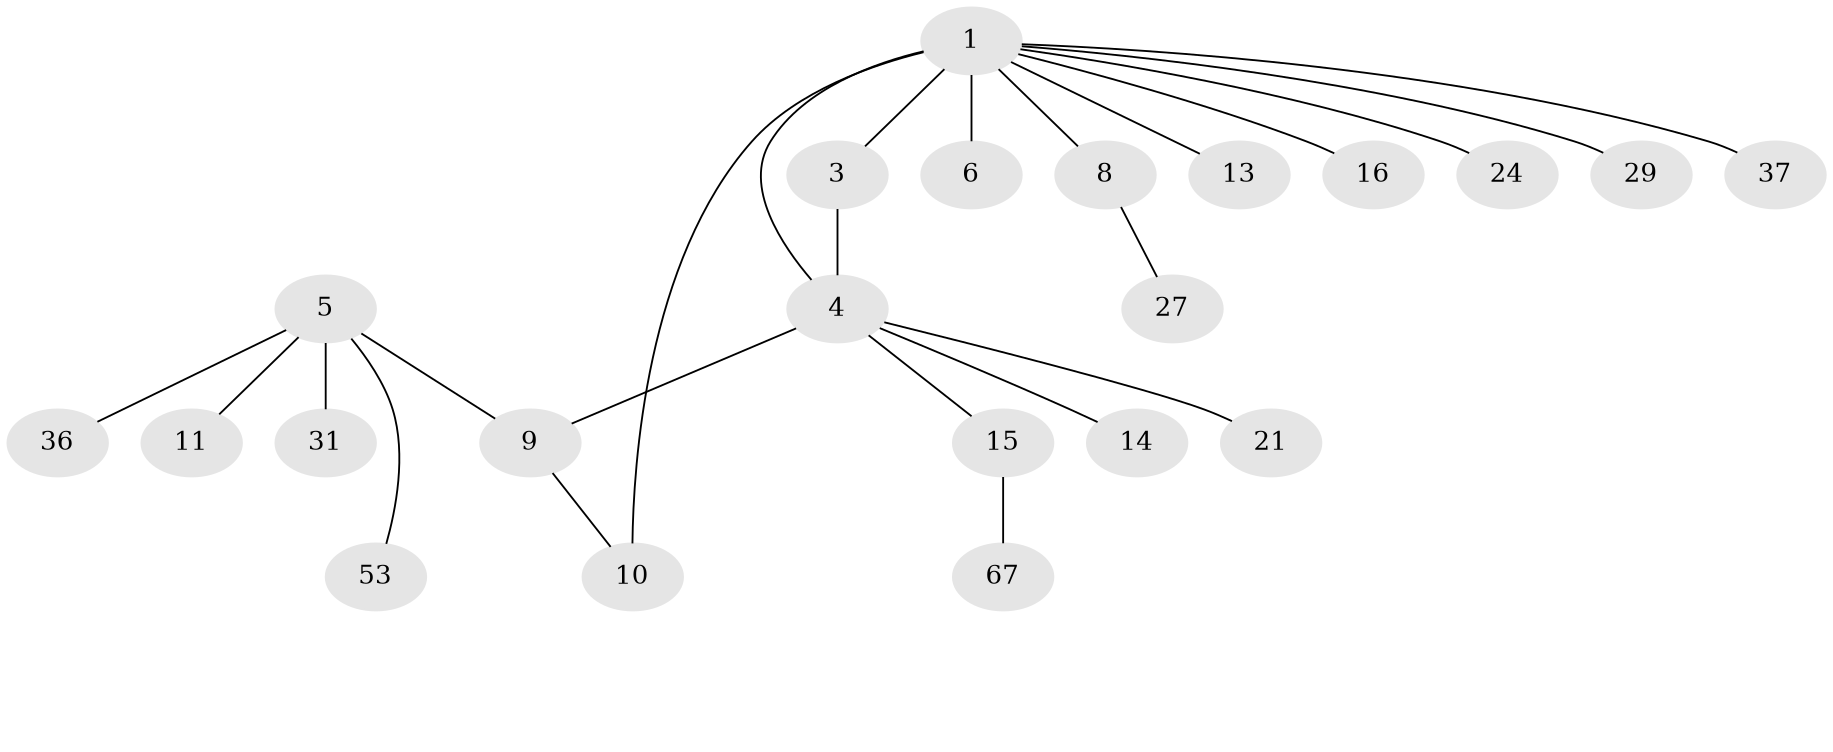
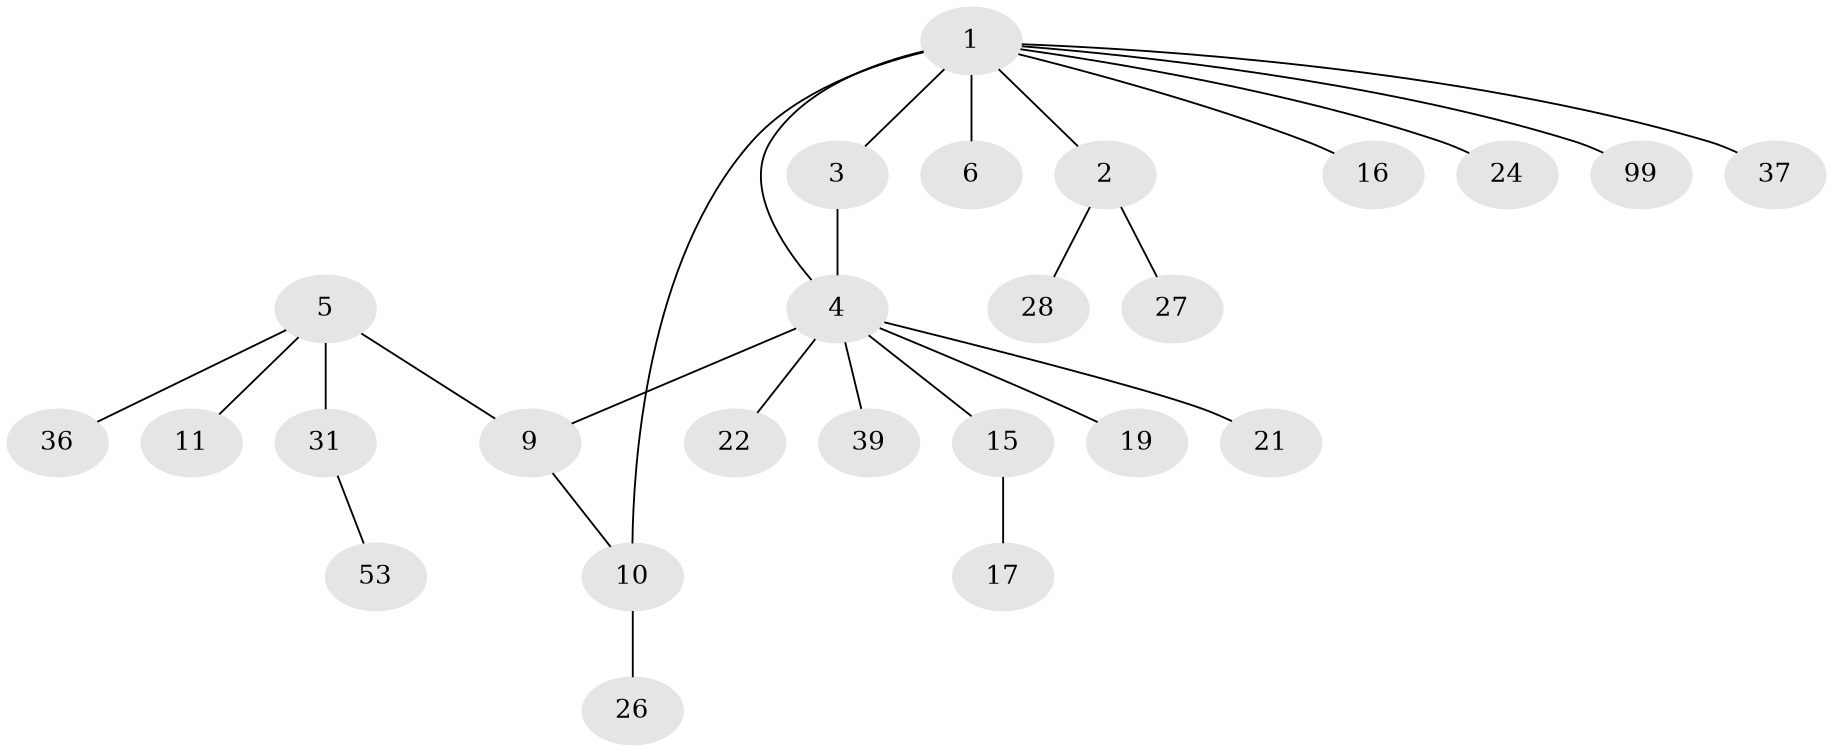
(1106, 175) -> (1106, 175)
(1240, 175) -> none
(1642, 175) -> (1642, 175)
none -> (1038, 309)
(398, 436) -> (351, 510)
none -> (735, 443)
none -> (869, 443)
(1137, 443) -> (1137, 443)
(1003, 577) -> (1003, 577)
none -> (633, 711)
